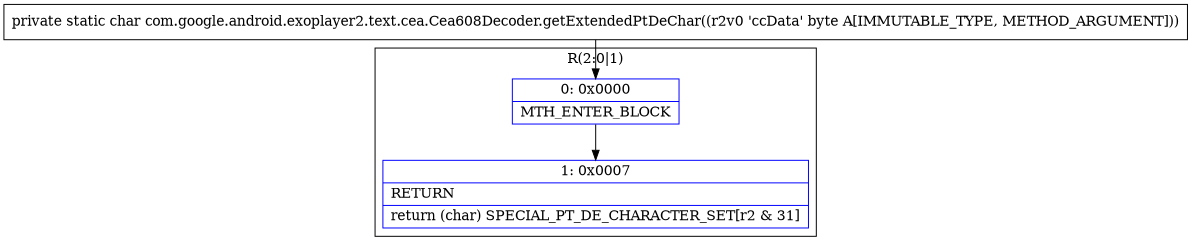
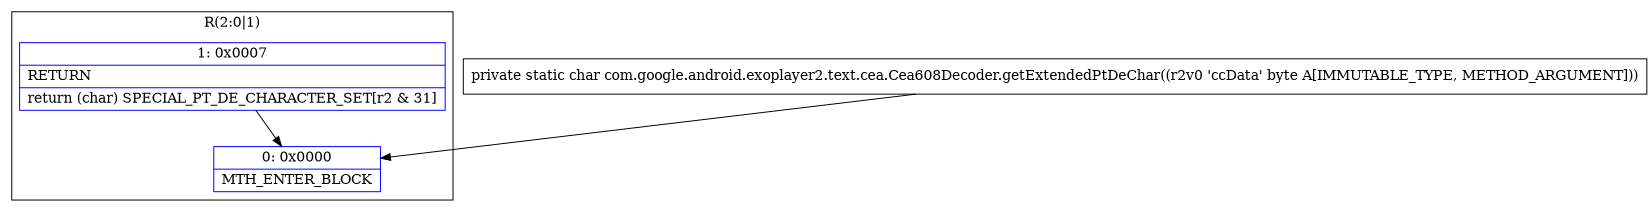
(596, 137) -> (266, 124)
